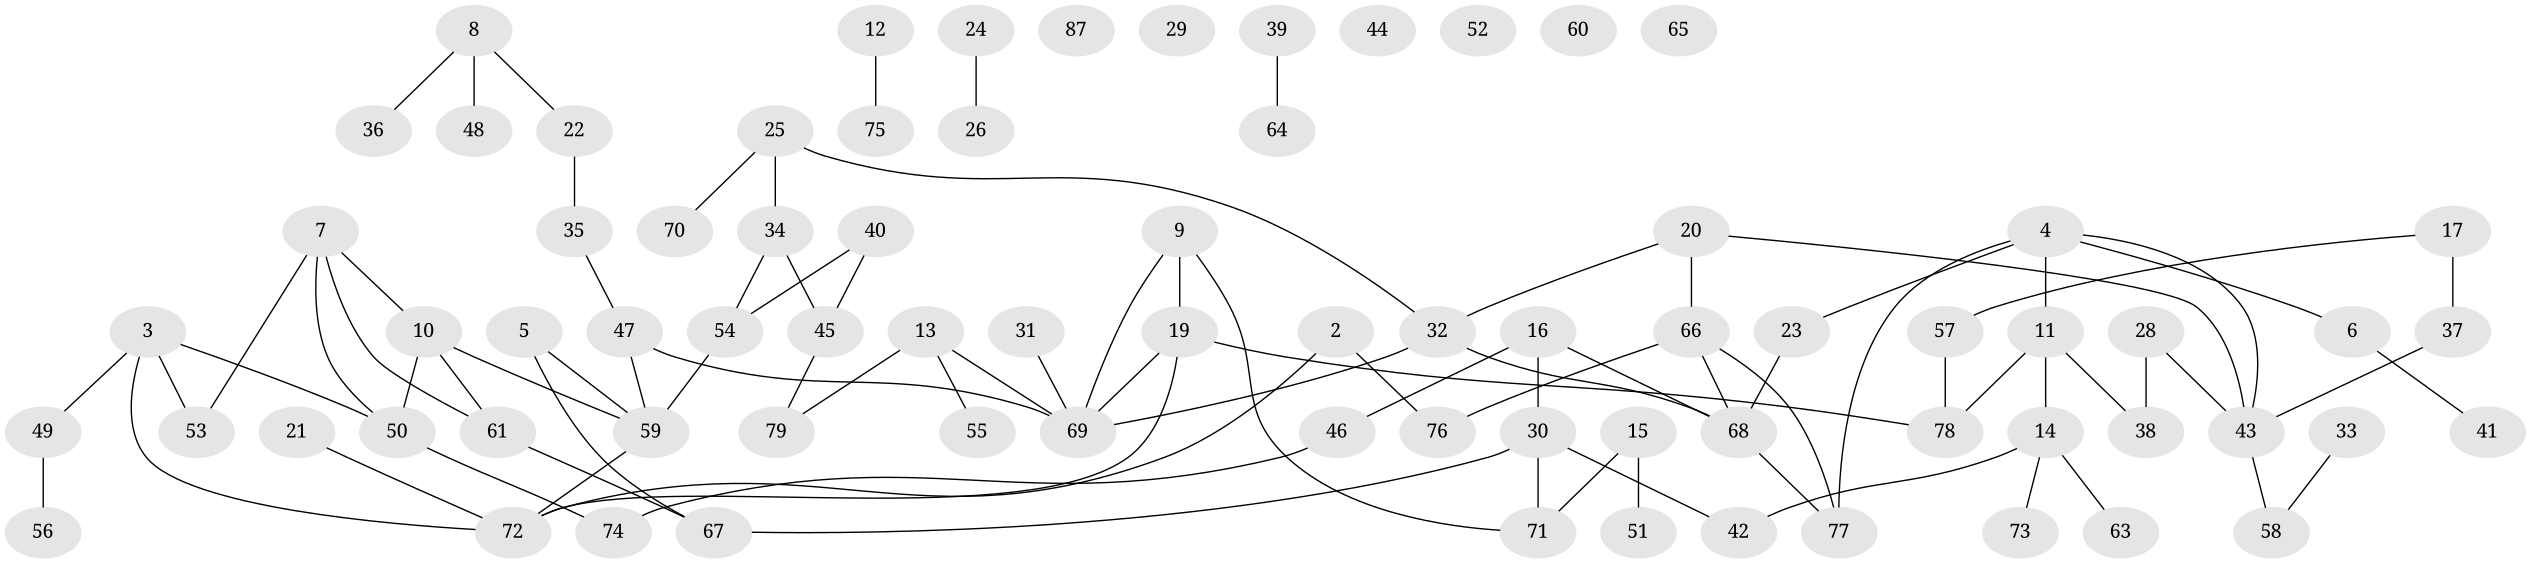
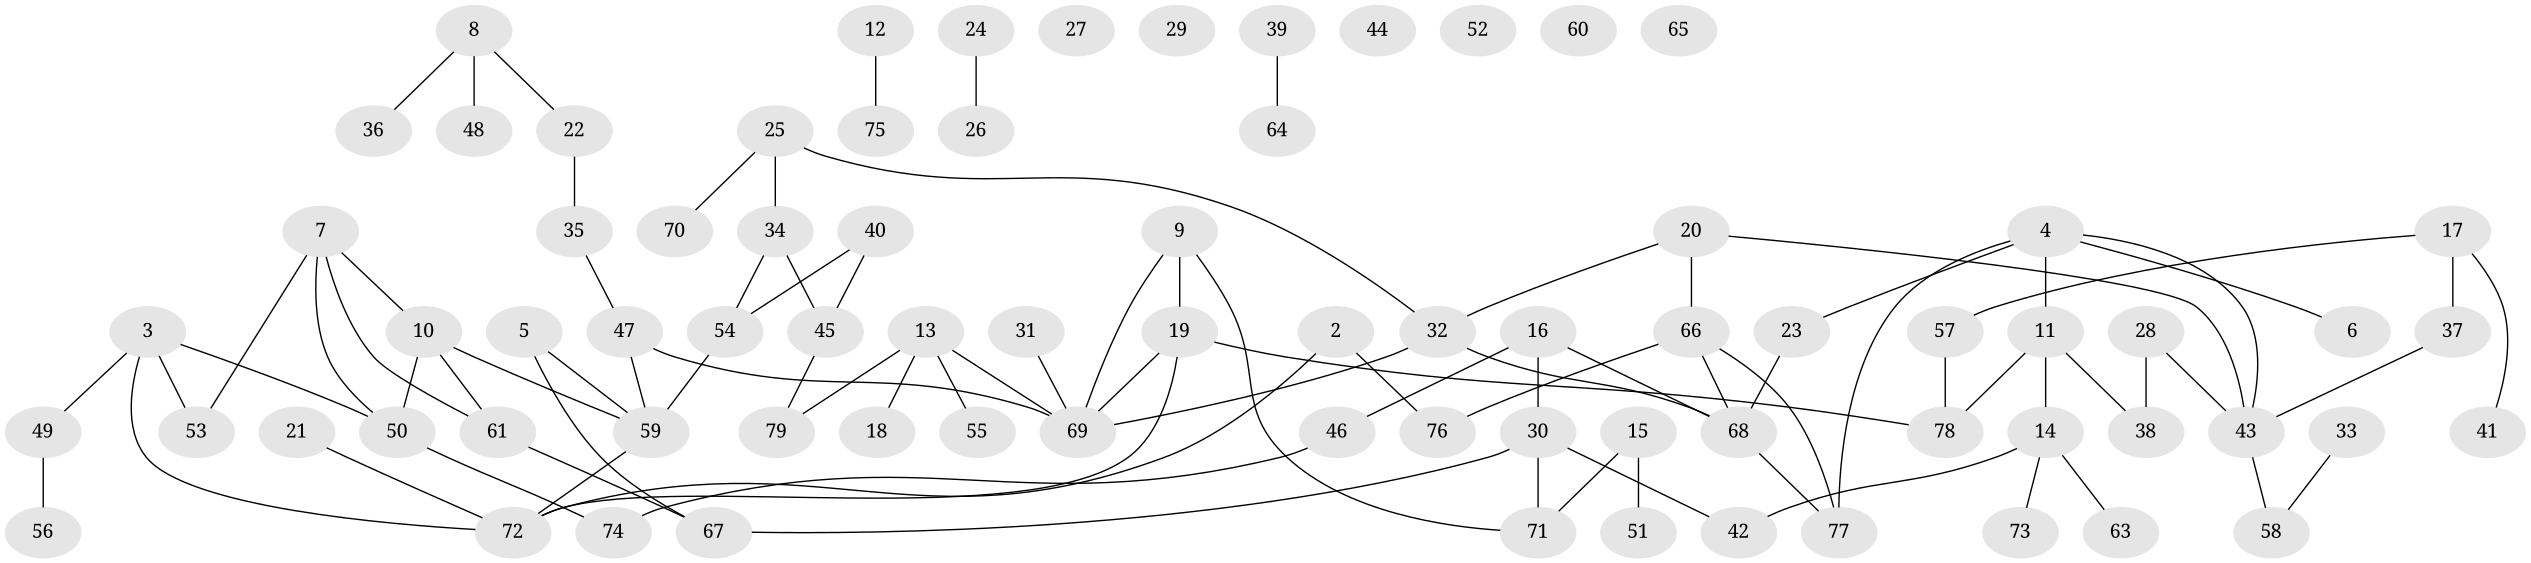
(1077, 31) -> (1077, 31)
(2420, 382) -> (2507, 327)
none -> (877, 432)
